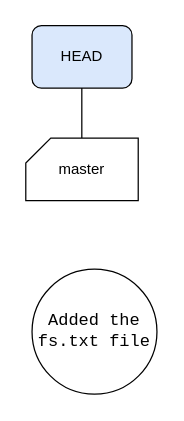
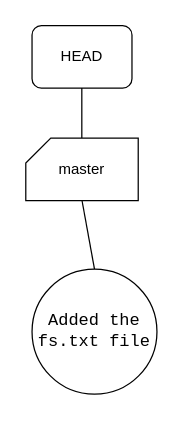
(82, 57) -> (82, 57)
none -> (88, 235)
